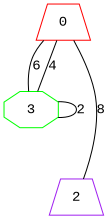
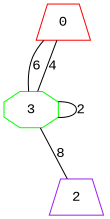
(96, 108) -> (54, 153)
